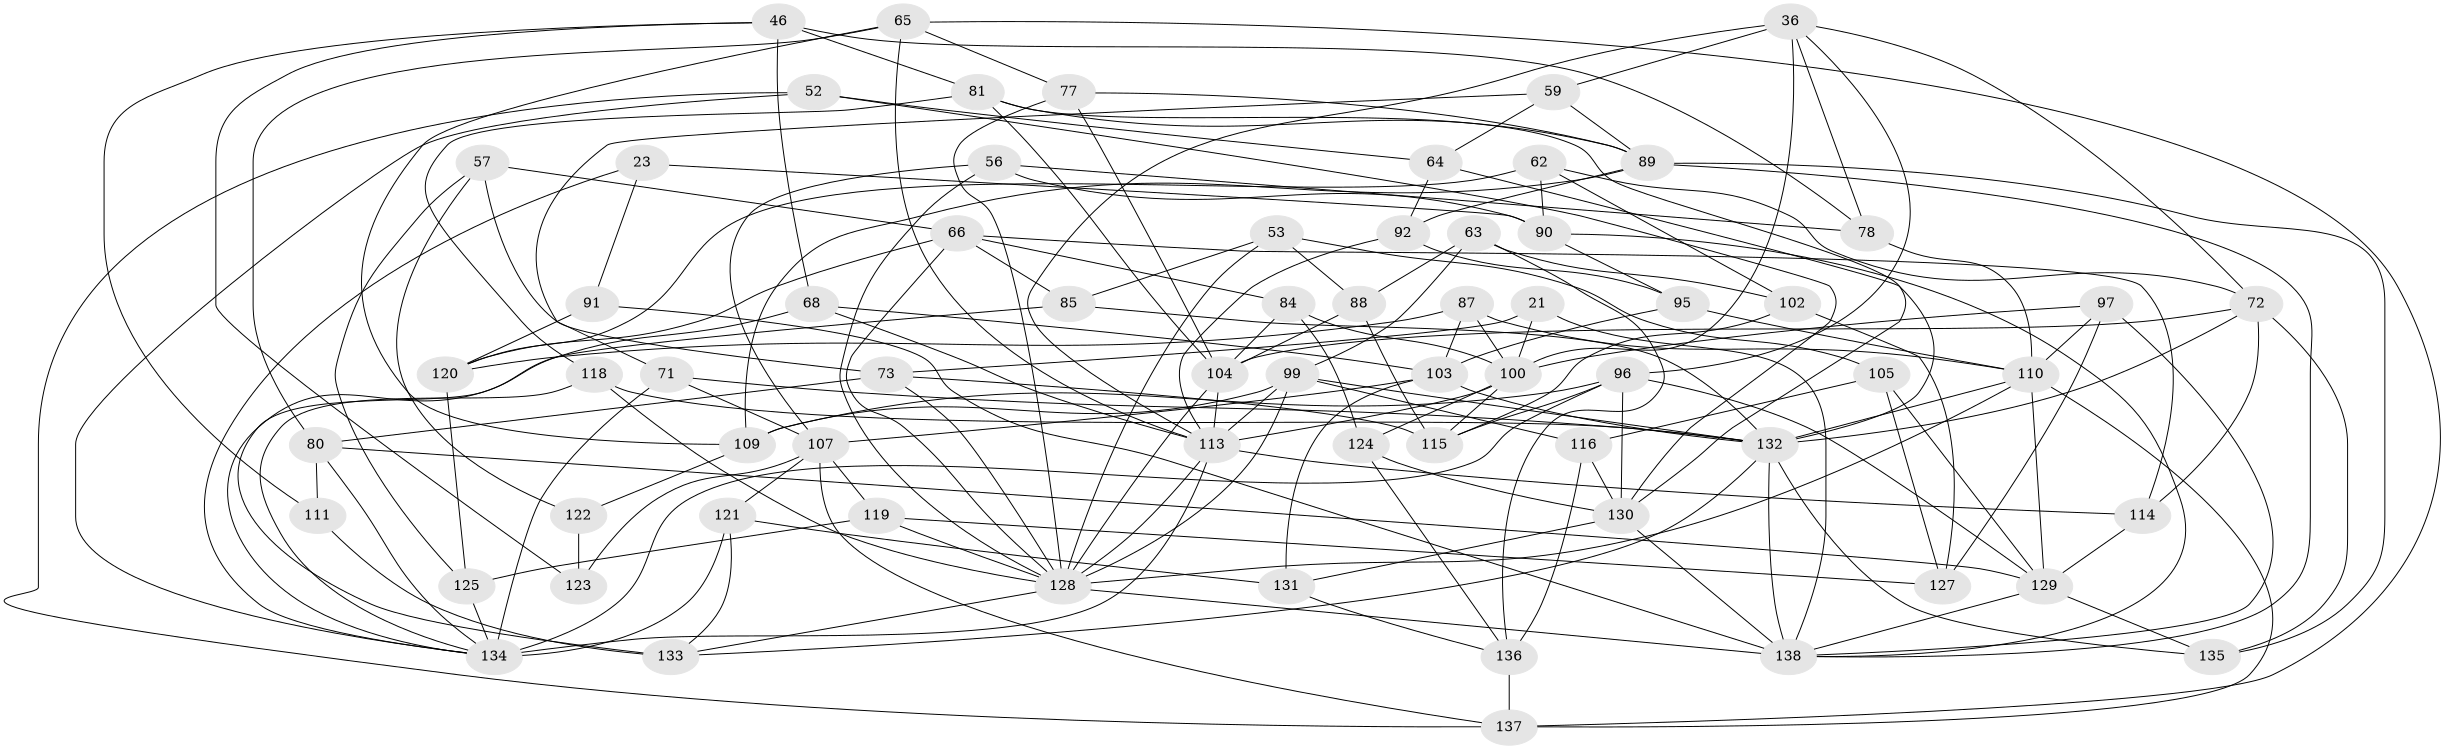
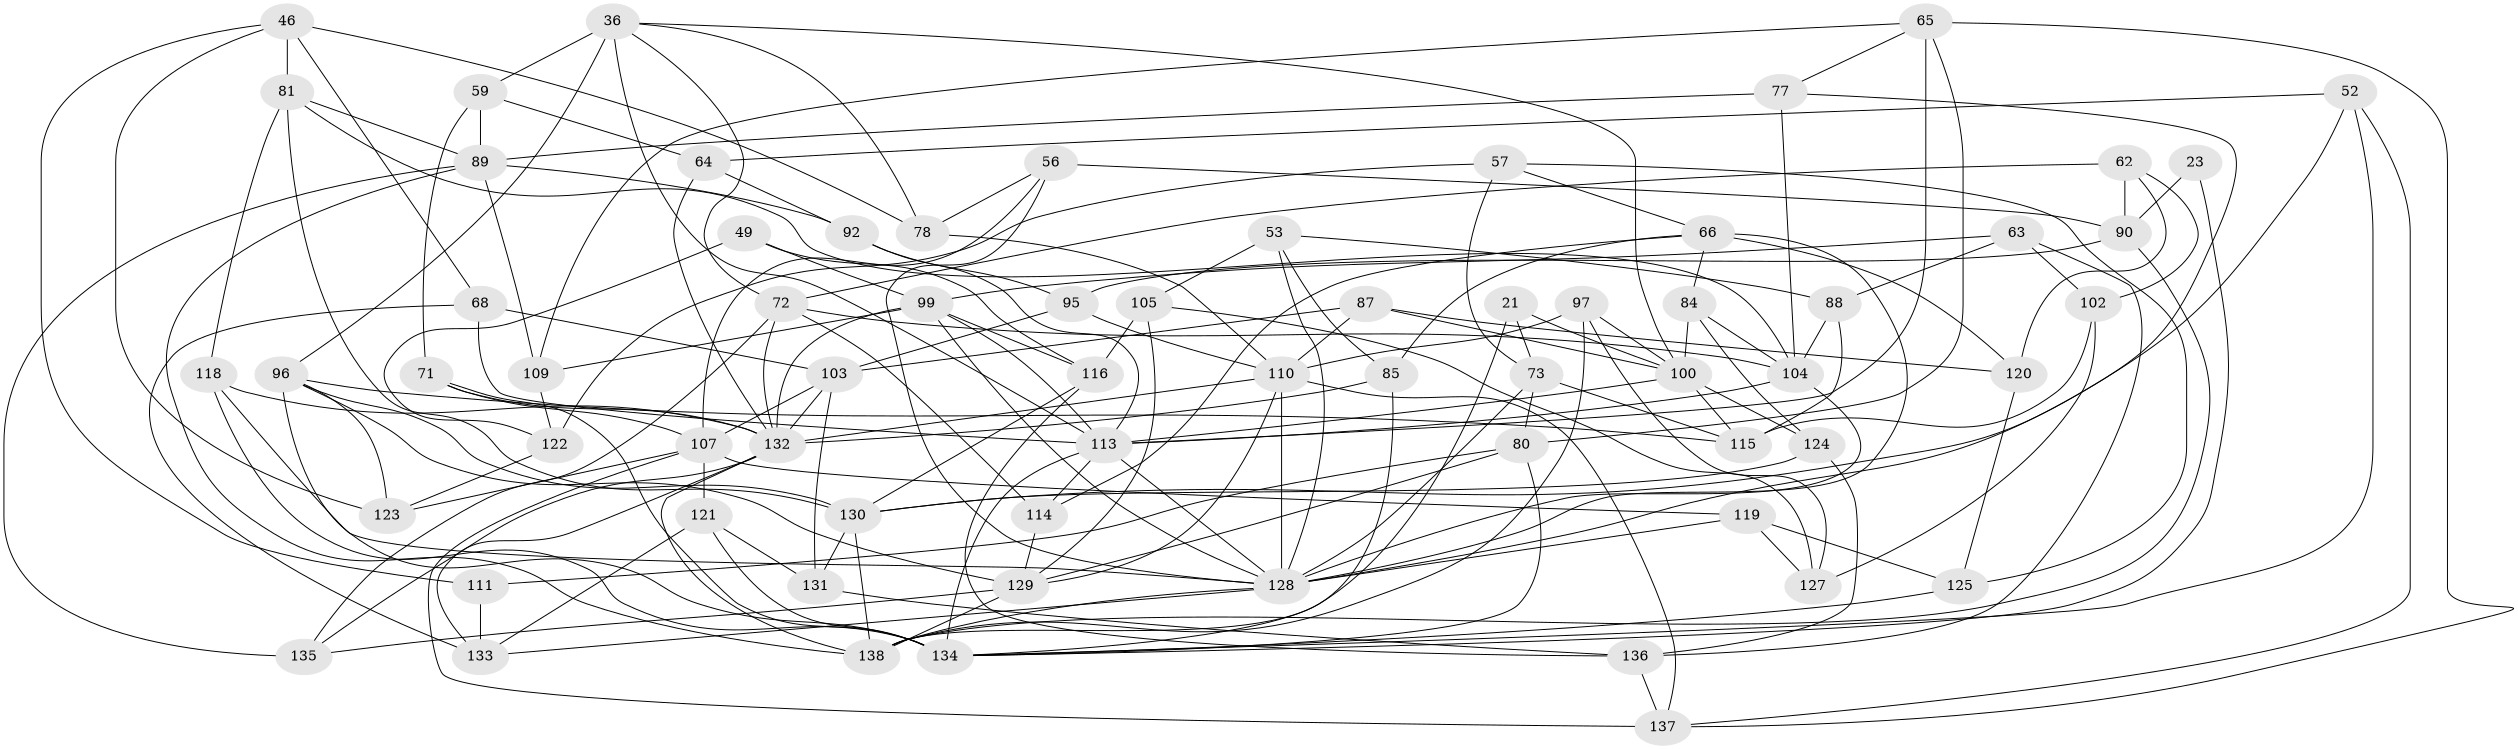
none -> (744, 233)
(592, 304) -> none
(1015, 394) -> (364, 428)
